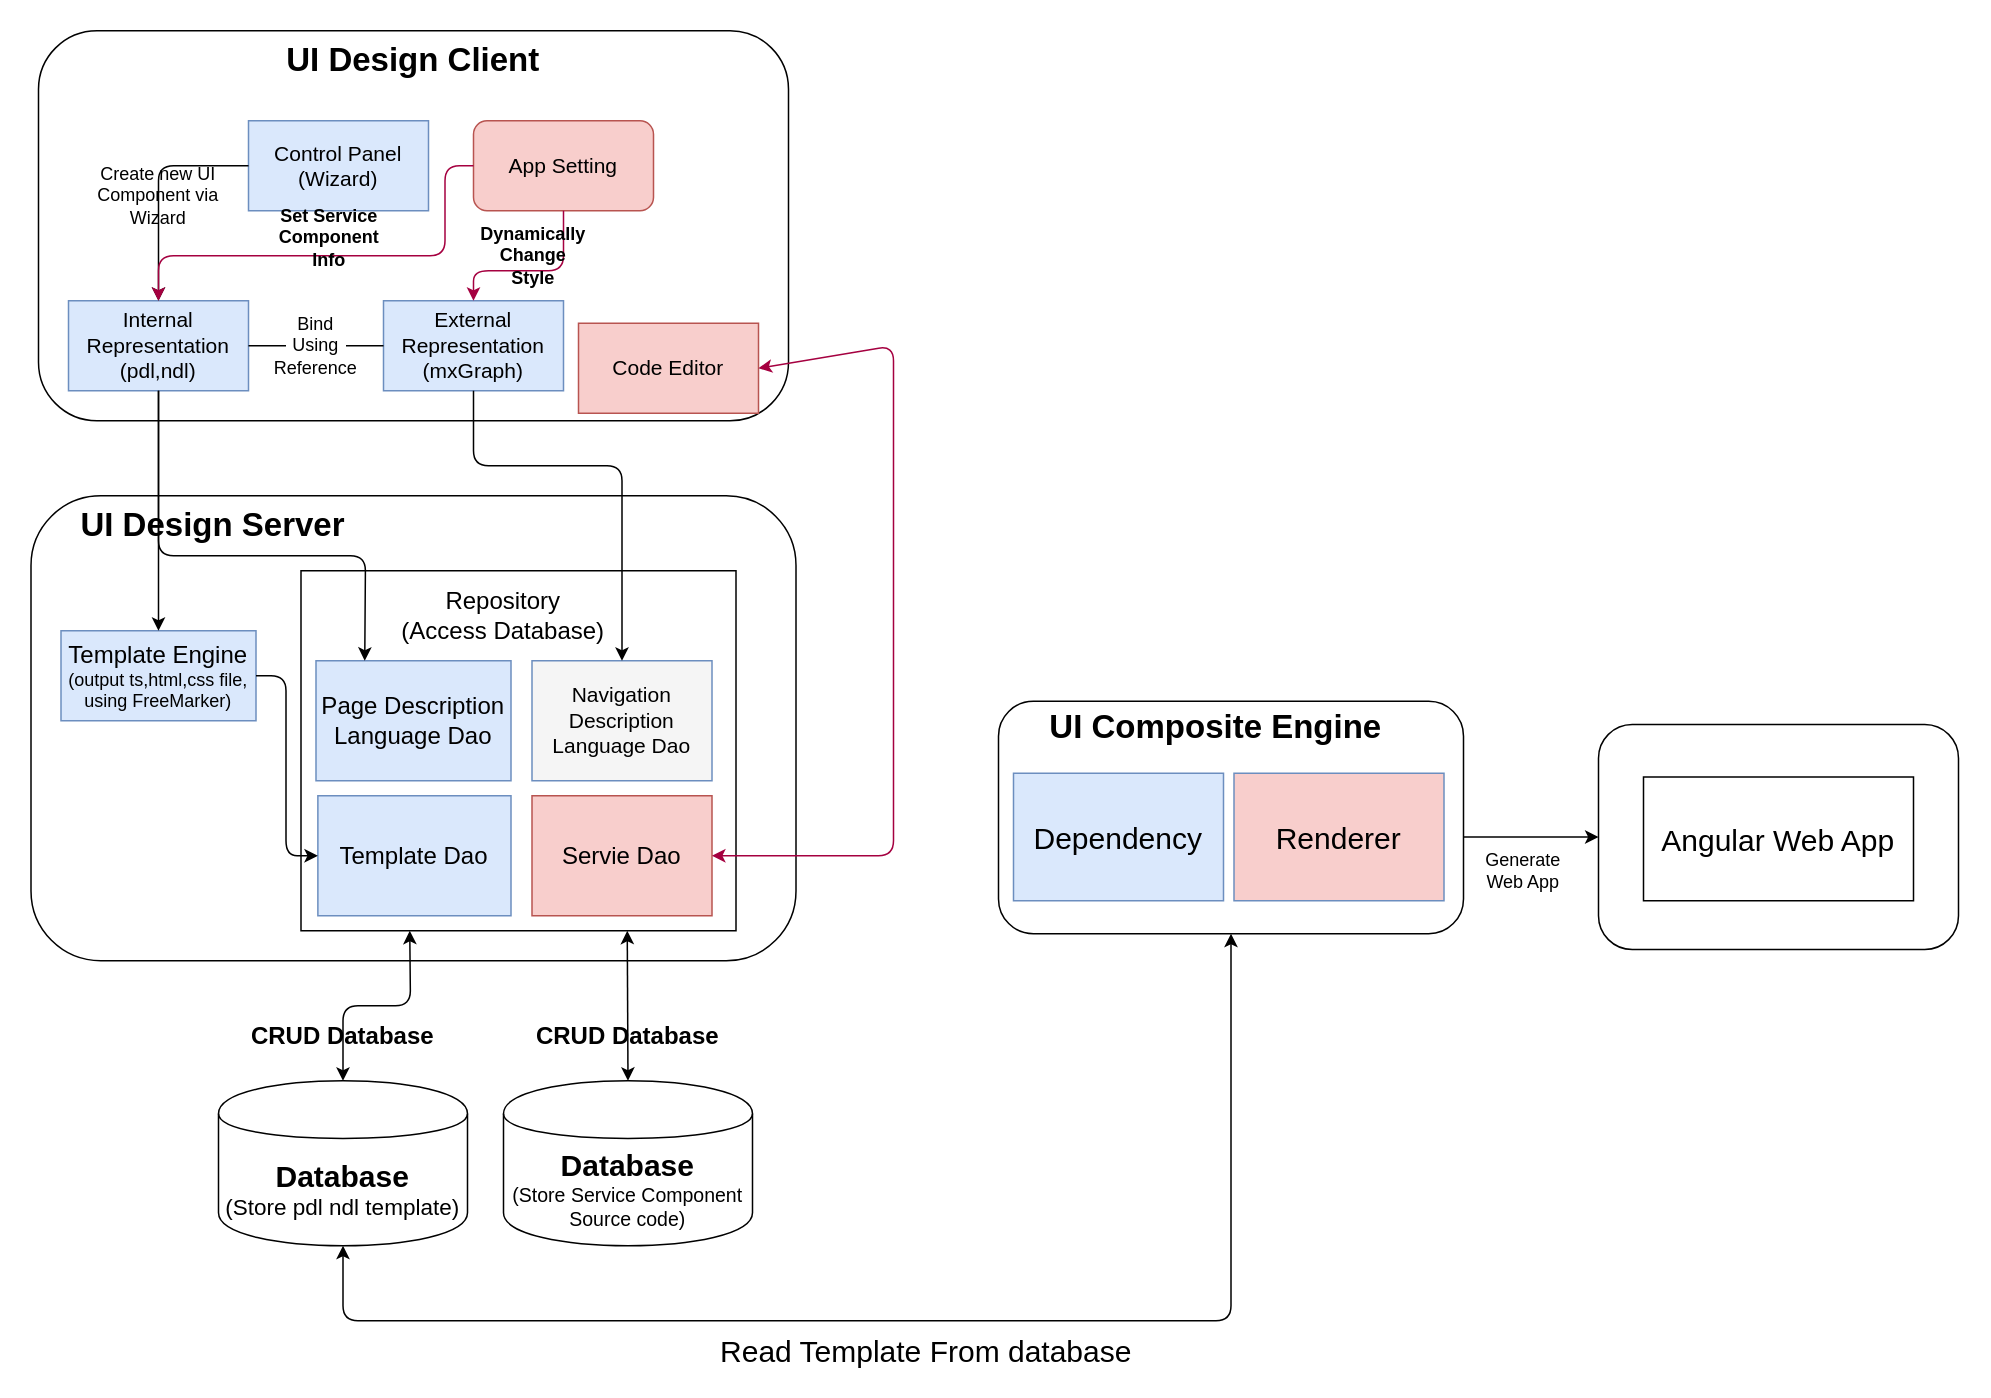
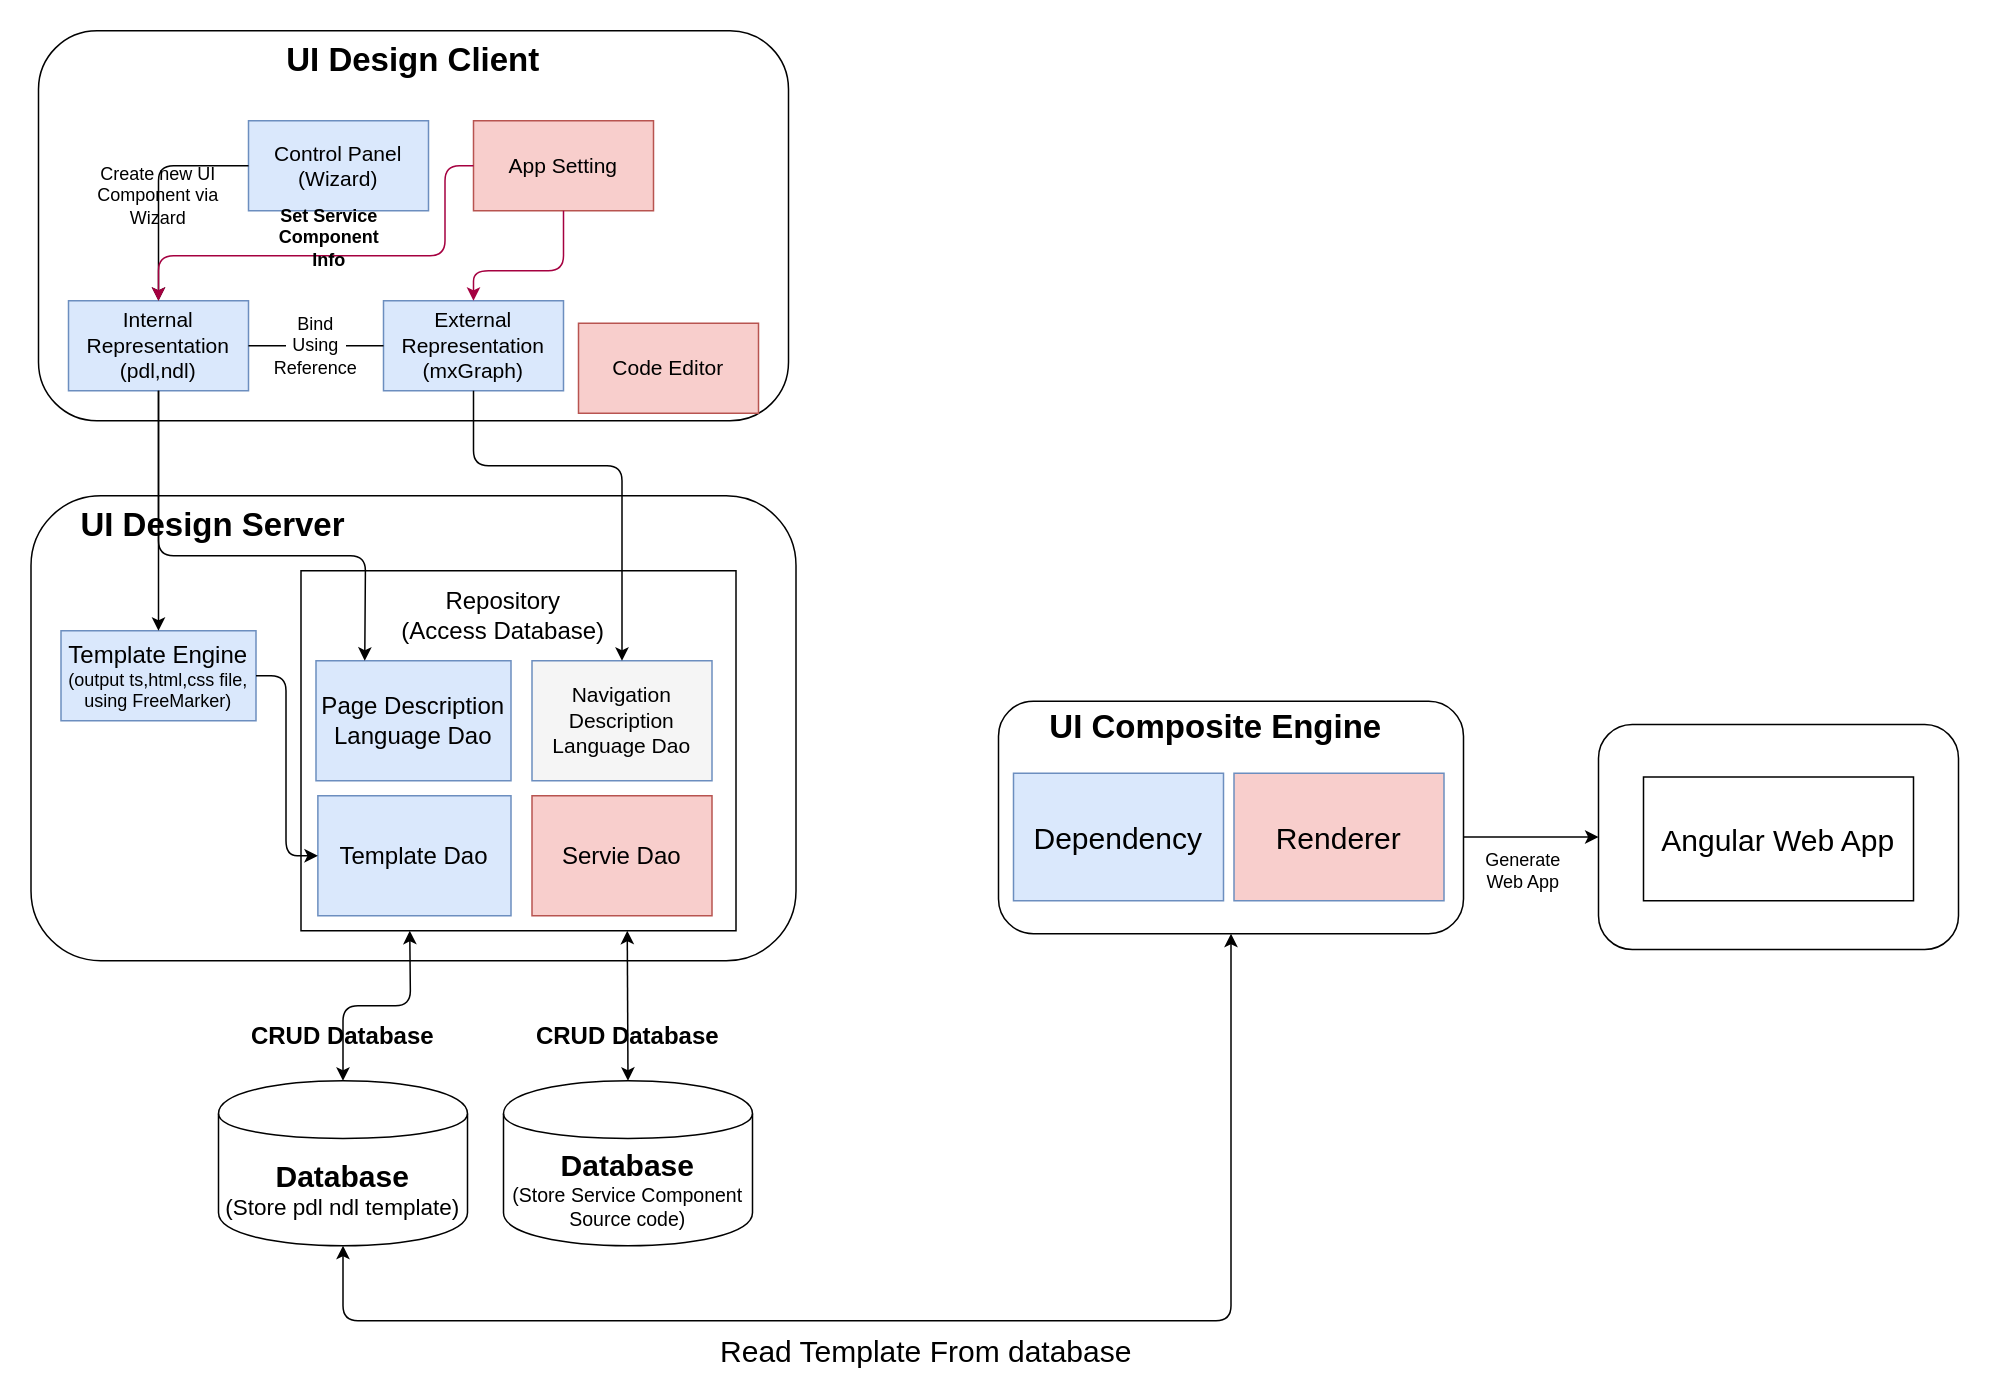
(563, 166) -> (563, 166)
(533, 256) -> none
(893, 624) -> none
